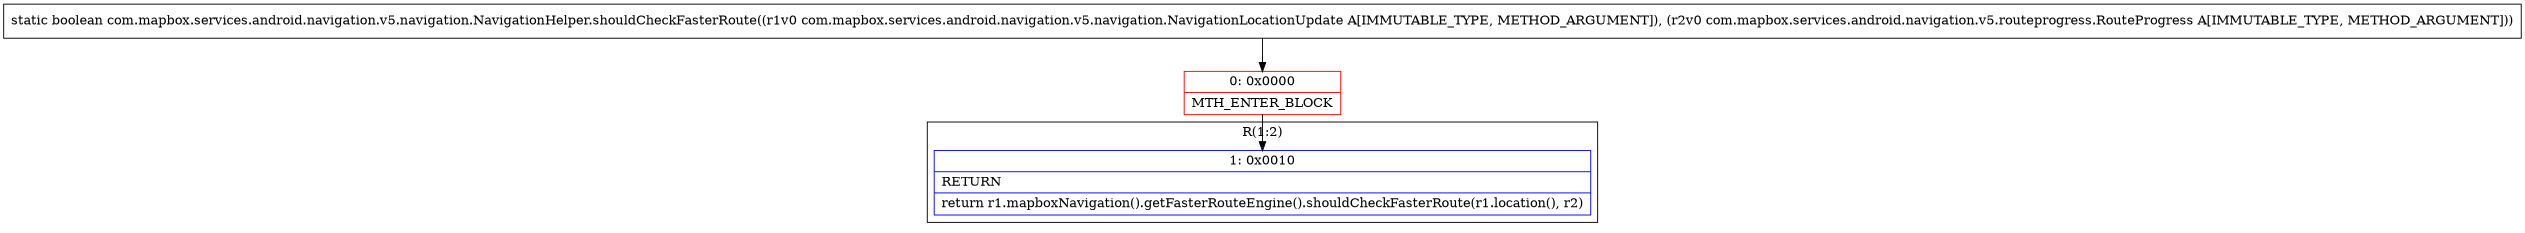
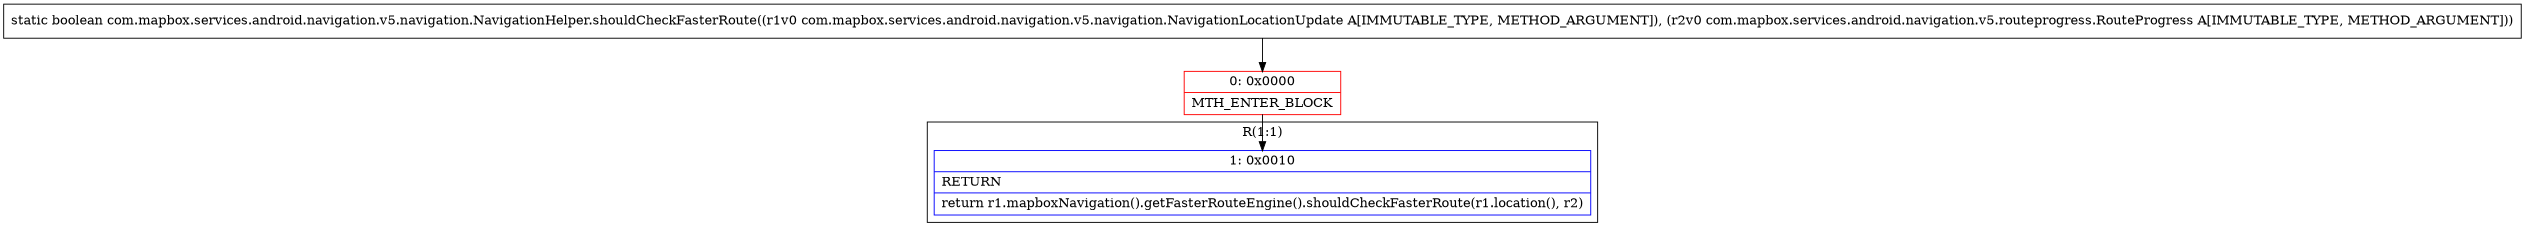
(1262, 133) -> (1262, 133)
